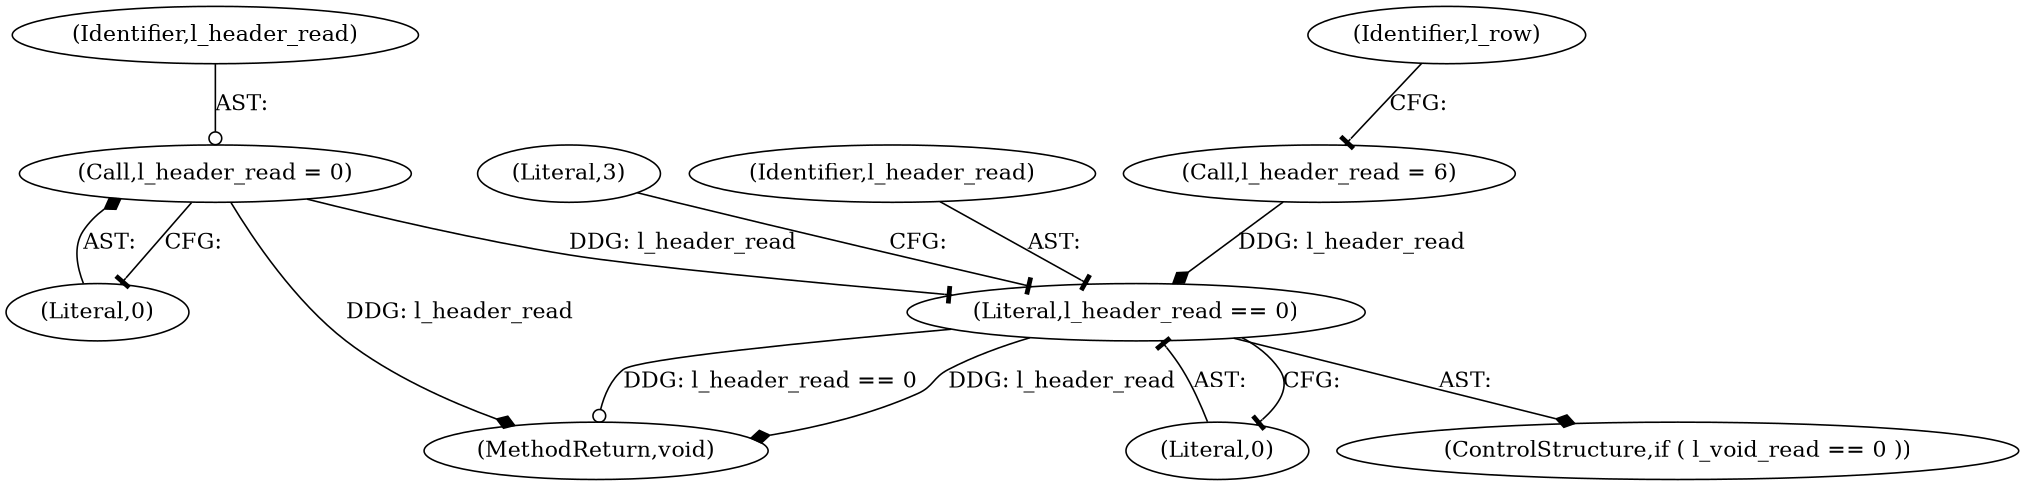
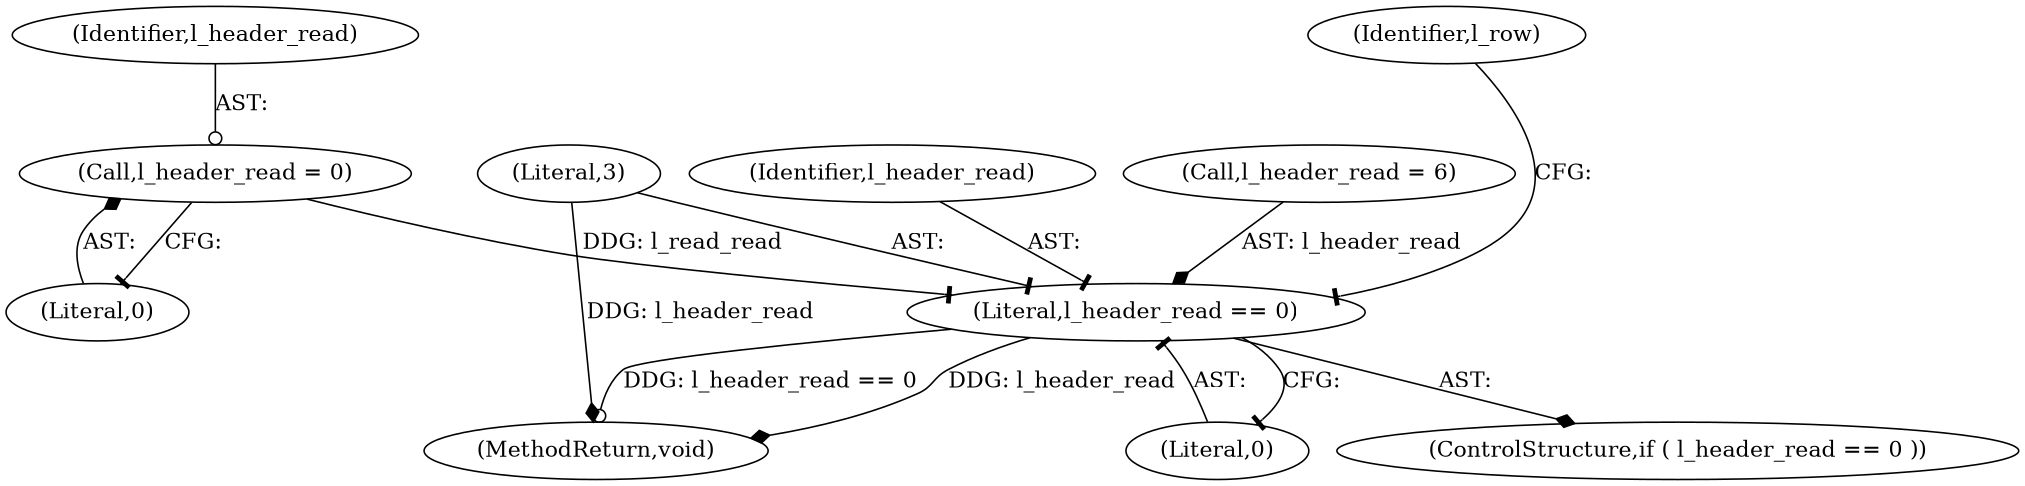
(1386, 101) -> (1513, 227)
(683, 243) -> (683, 243)
(922, 243) -> (922, 243)
(1352, 243) -> (1352, 243)
(342, 338) -> (582, 303)
(1678, 451) -> (1678, 451)
